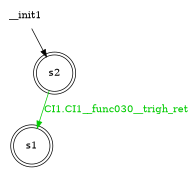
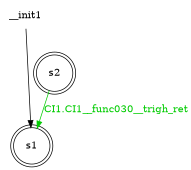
(37, 40) -> (28, 75)
